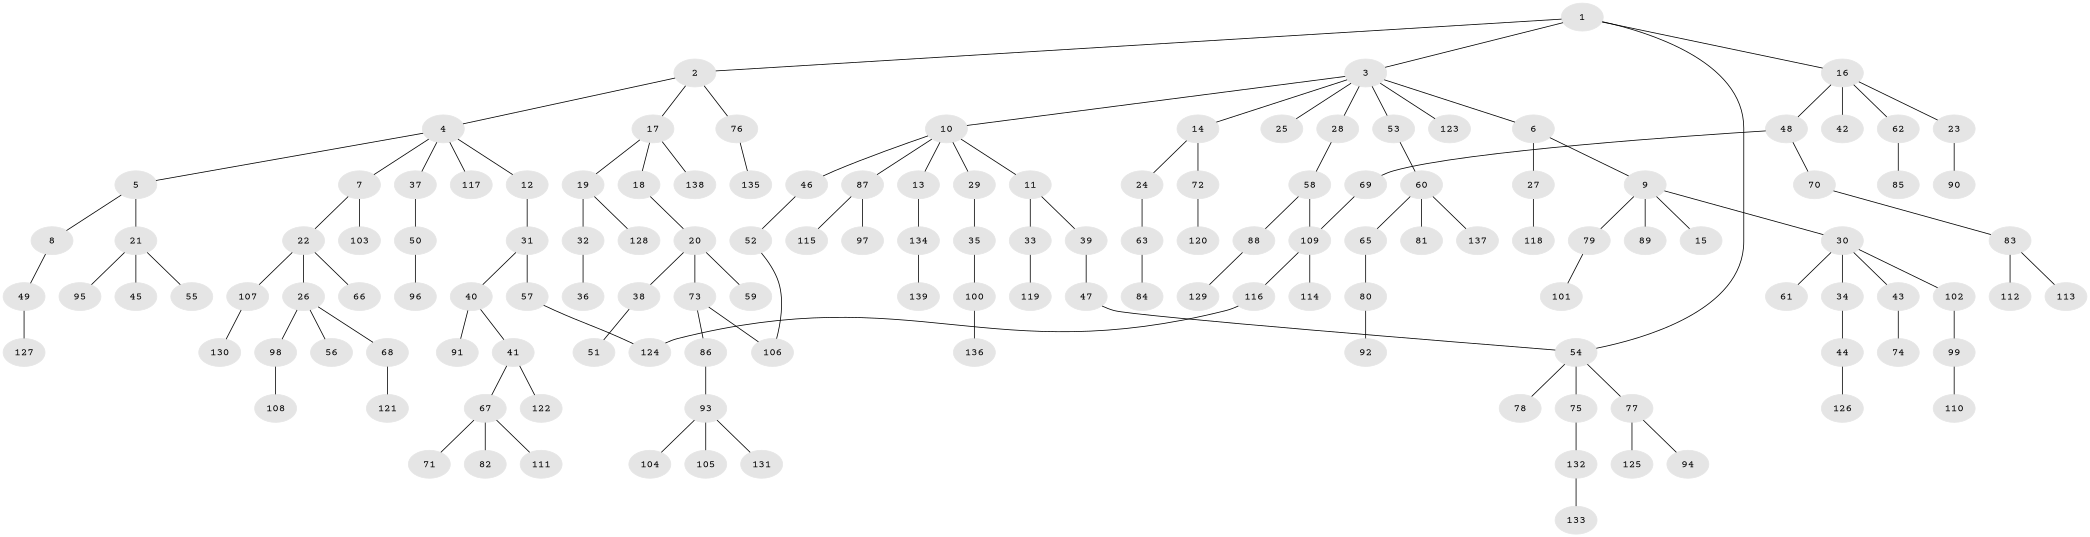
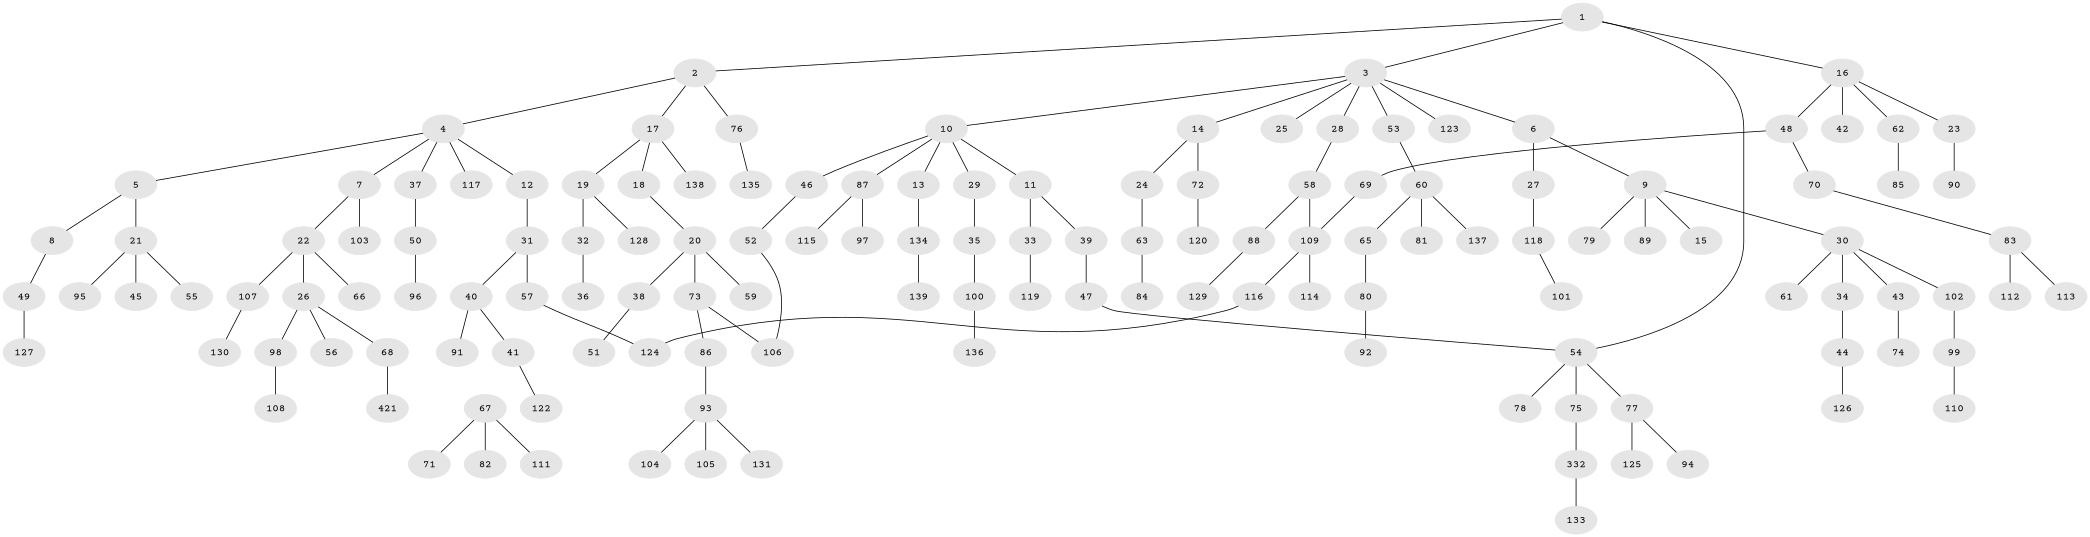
(1575, 269) -> (1547, 269)
(499, 380) -> none
(387, 408) -> (387, 408)
(1576, 464) -> (1576, 464)
